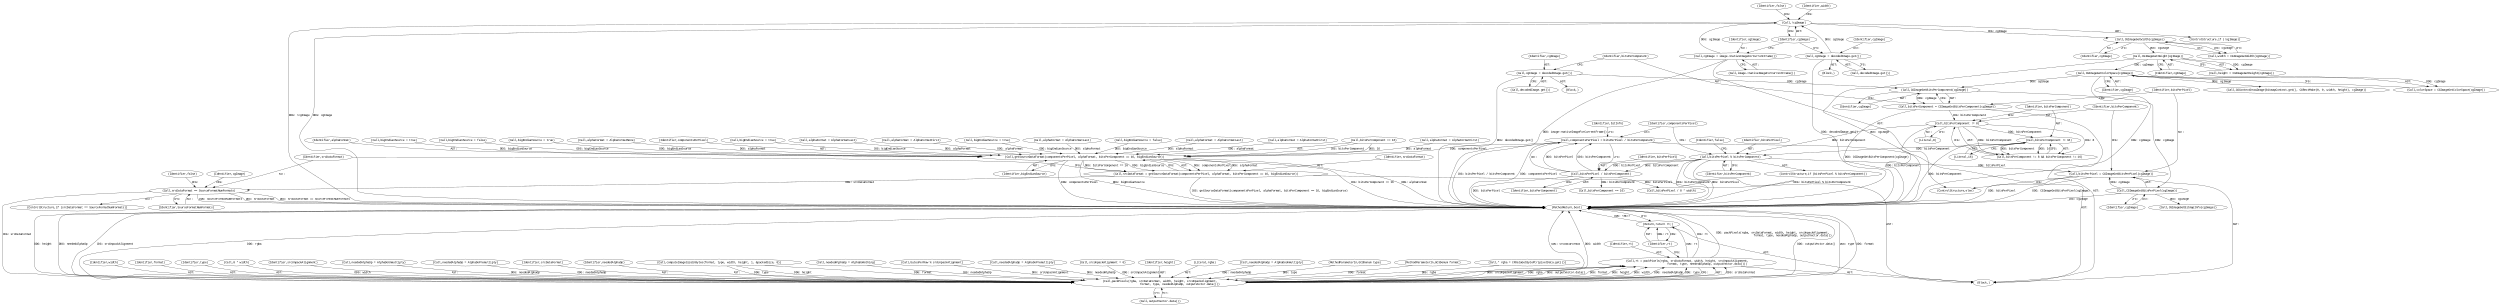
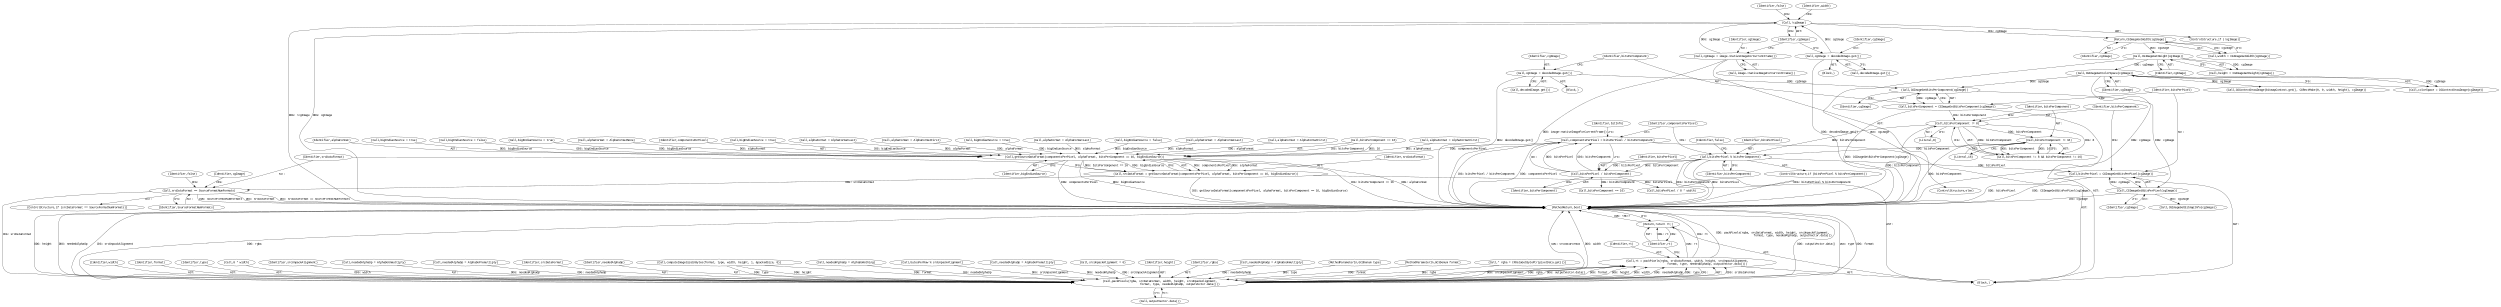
(2140, 40) -> (2140, 40)
(2446, 90) -> (2446, 90)
(2032, 181) -> (2131, 181)
(1483, 185) -> none
(1205, 263) -> (1205, 263)
